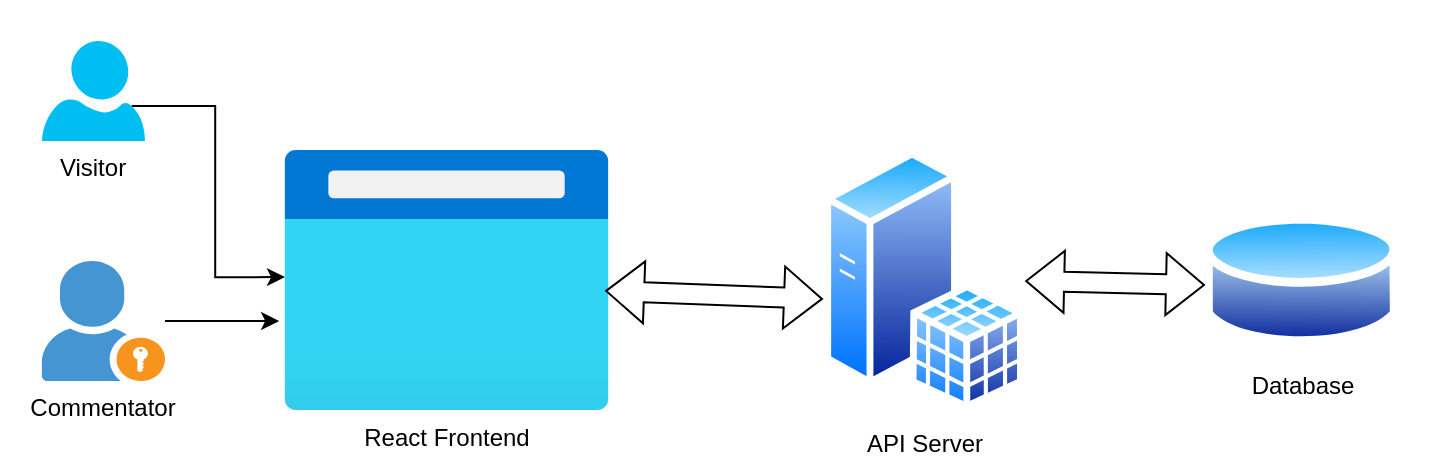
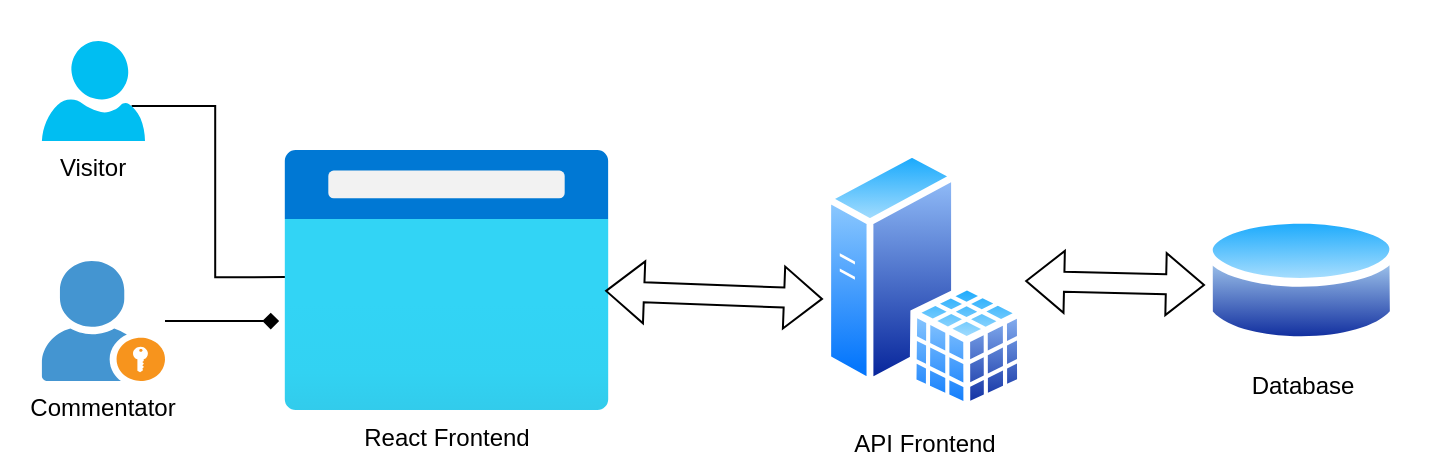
(270, 277) -> (276, 277)
(264, 321) -> (263, 321)
(926, 445) -> (926, 445)
